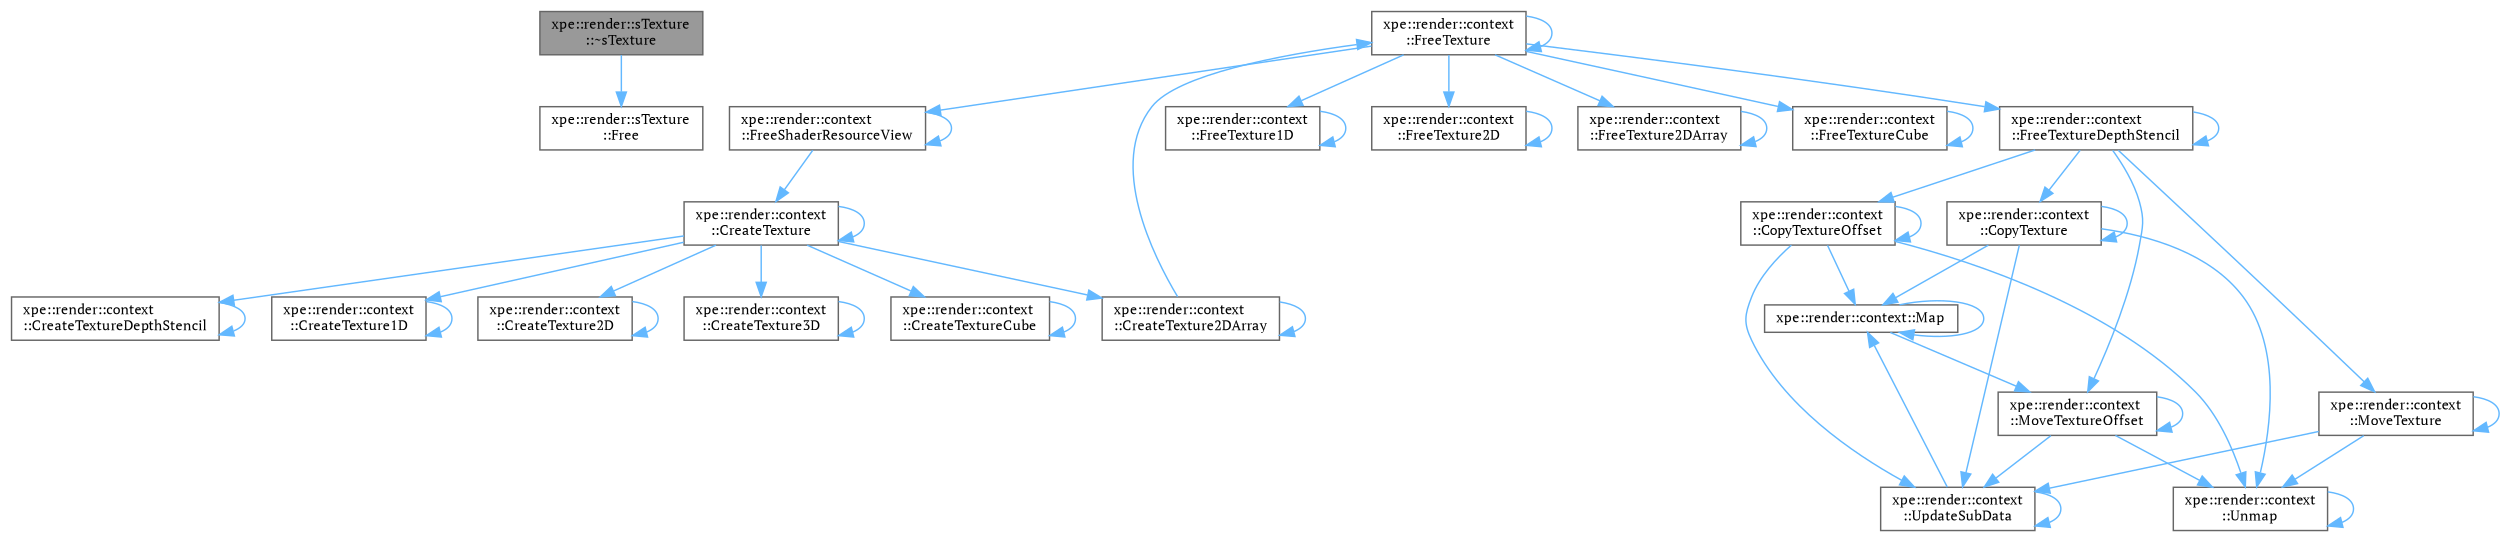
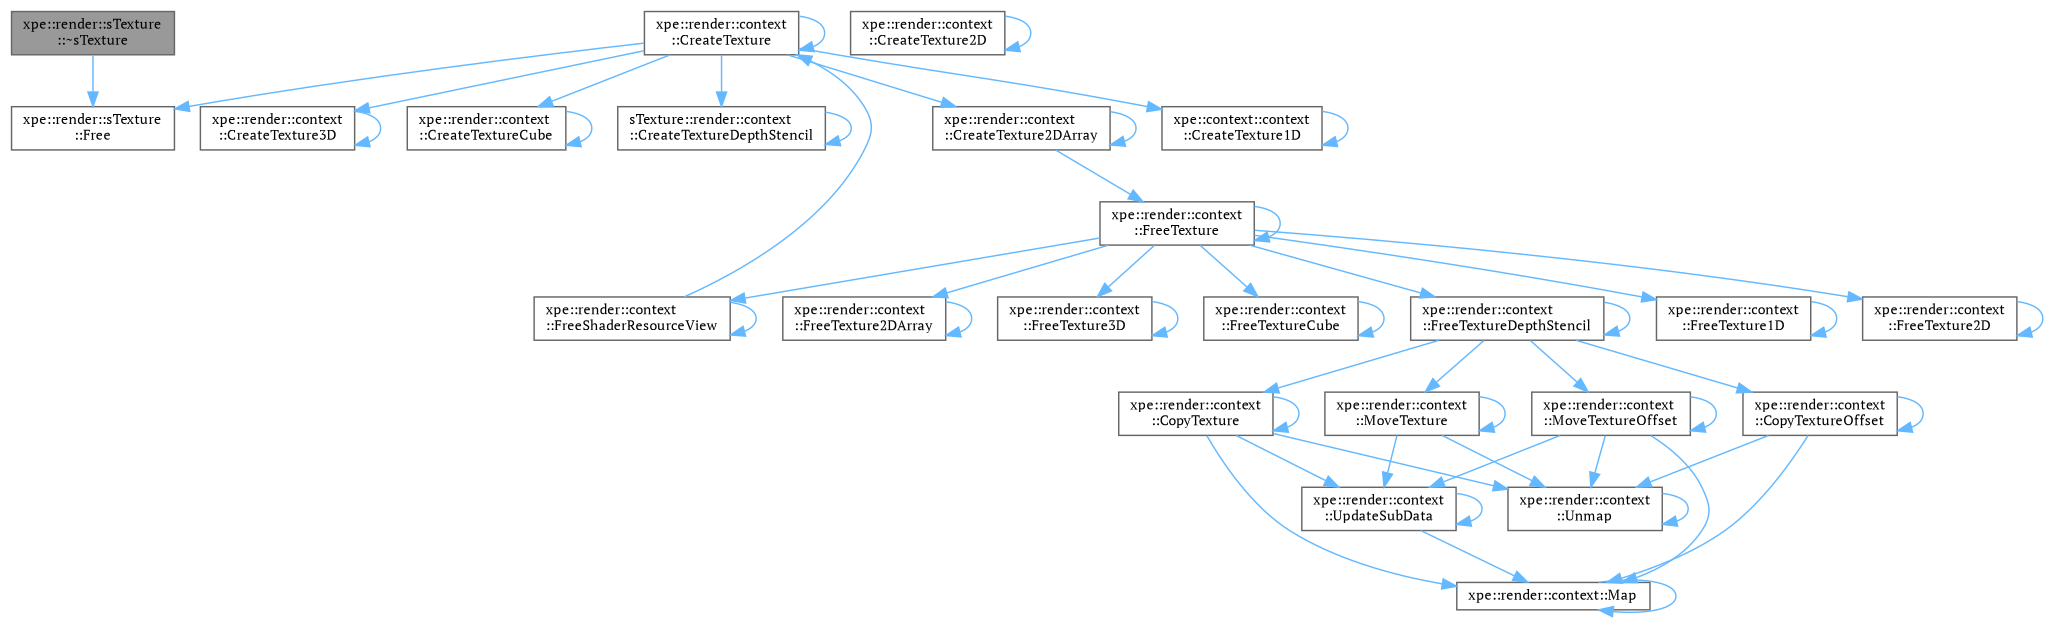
(665, 268) -> (416, 72)
(115, 319) -> (722, 128)
(349, 319) -> (1242, 128)
none -> (1075, 319)
(1953, 359) -> (1709, 513)
(1778, 381) -> none
